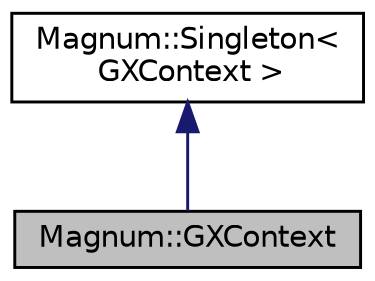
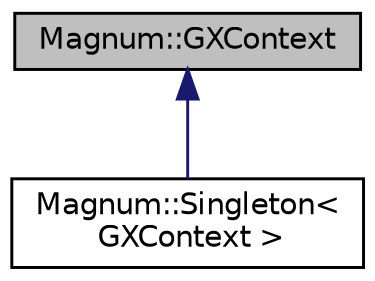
(188, 172) -> (188, 139)
